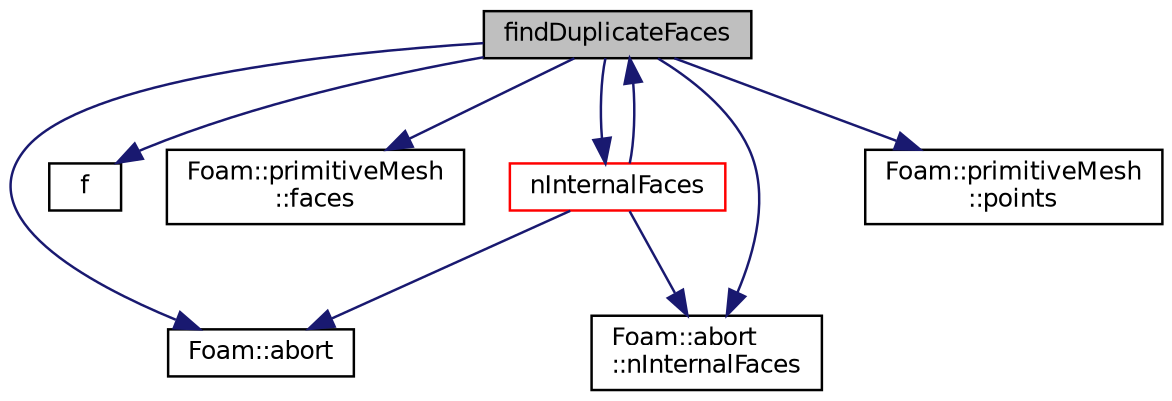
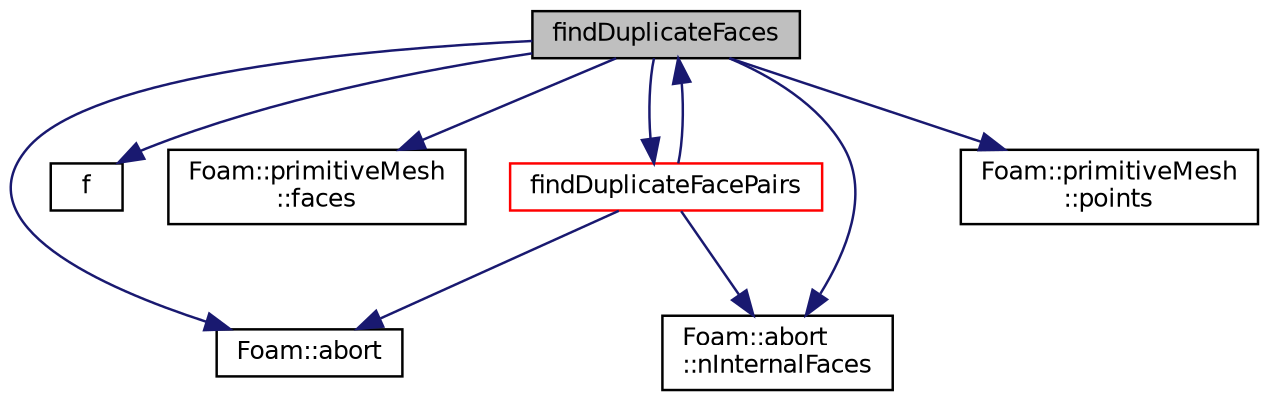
(618, 187) -> (666, 187)
